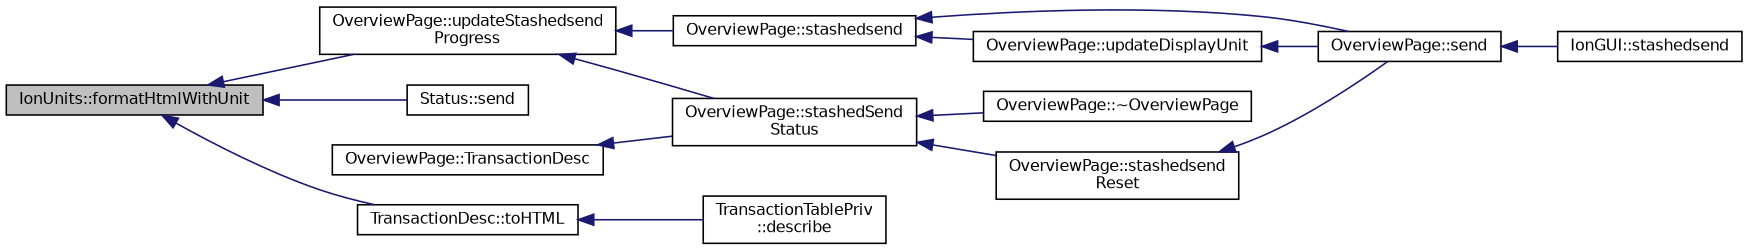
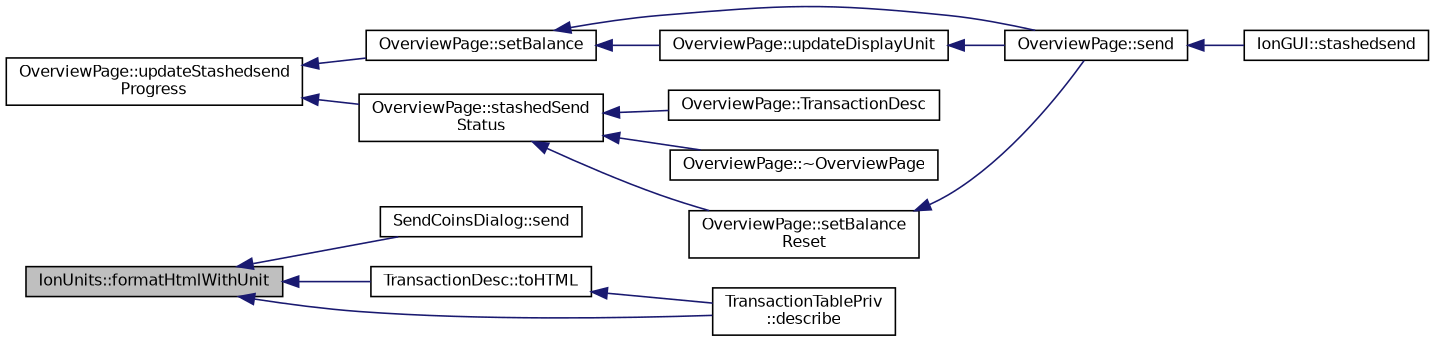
(795, 31) -> (481, 45)
(288, 68) -> (483, 317)
(468, 100) -> (481, 222)
(643, 140) -> (644, 111)
(1117, 176) -> (804, 234)
